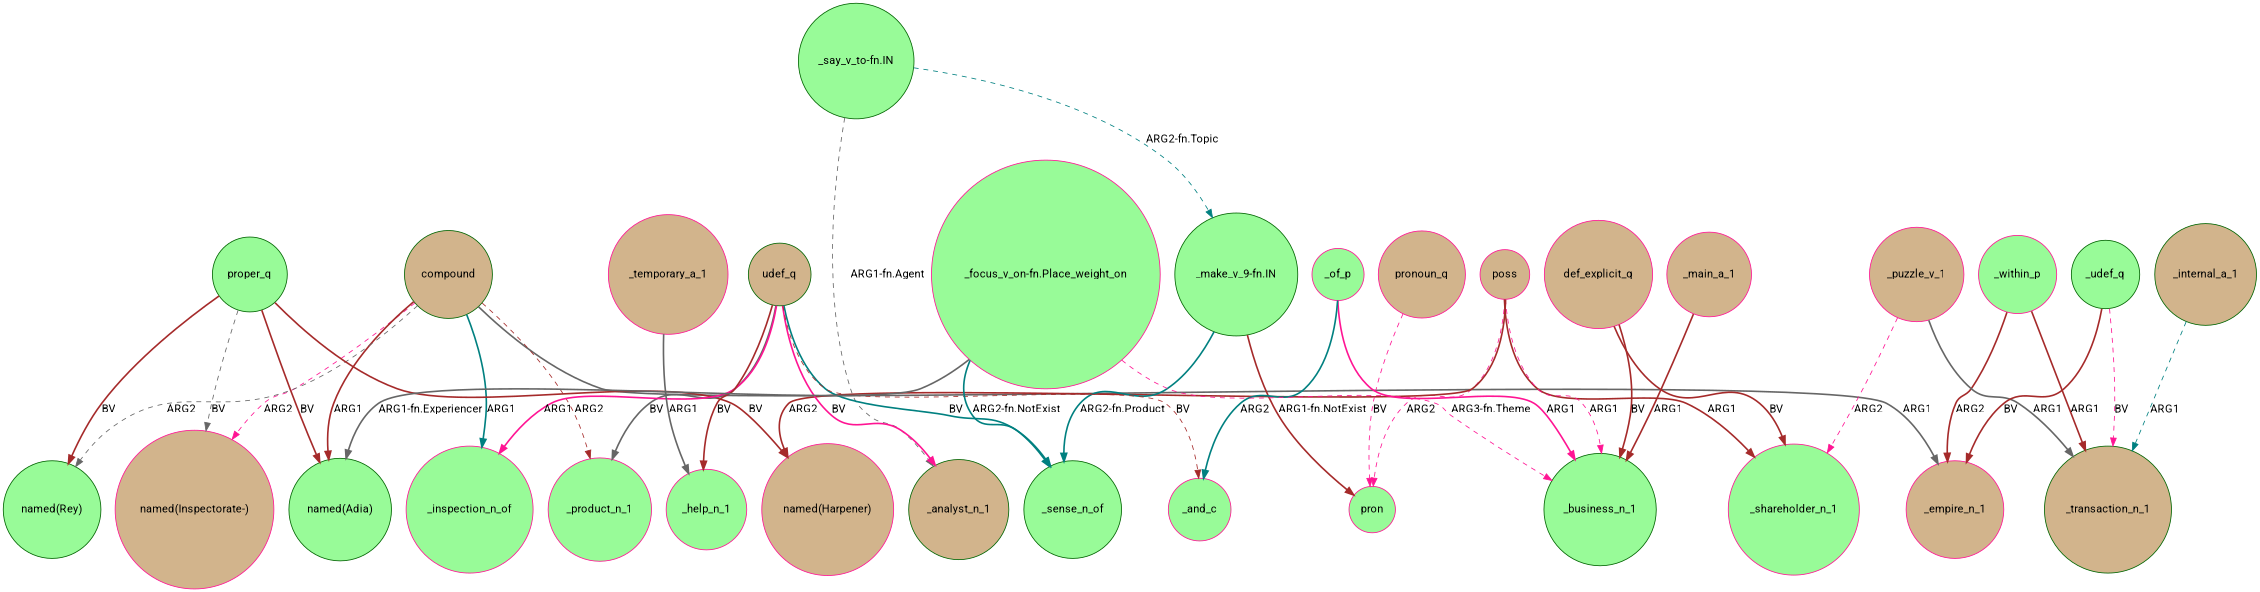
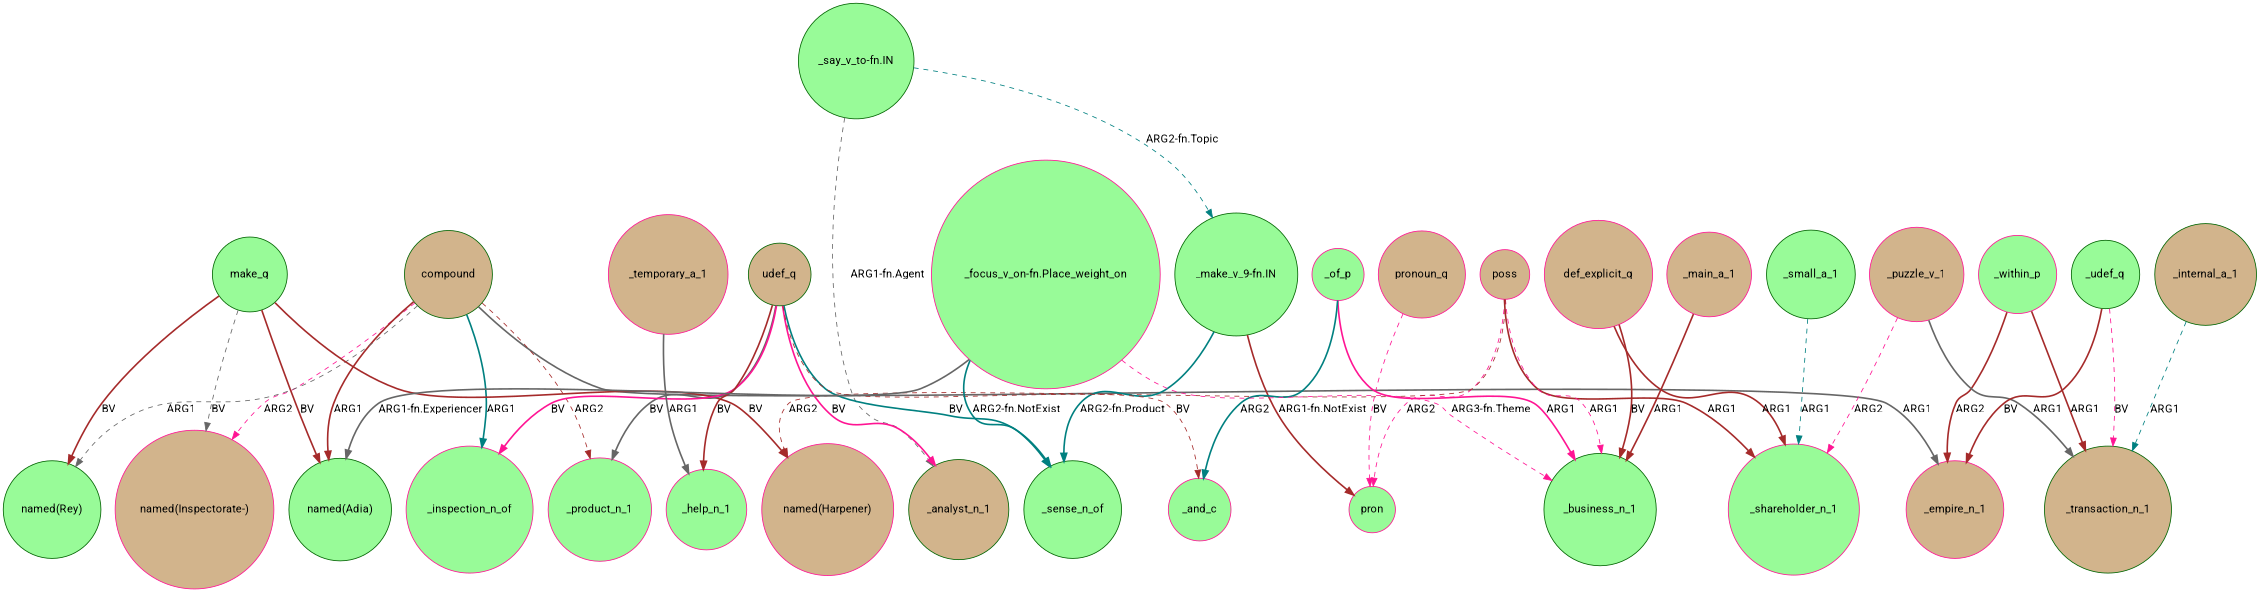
(250, 274) -> (250, 274)
none -> (1811, 274)
(1155, 395) -> (1155, 395)
(181, 409) -> (181, 409)
(558, 409) -> (558, 409)
(1777, 409) -> (1777, 409)
